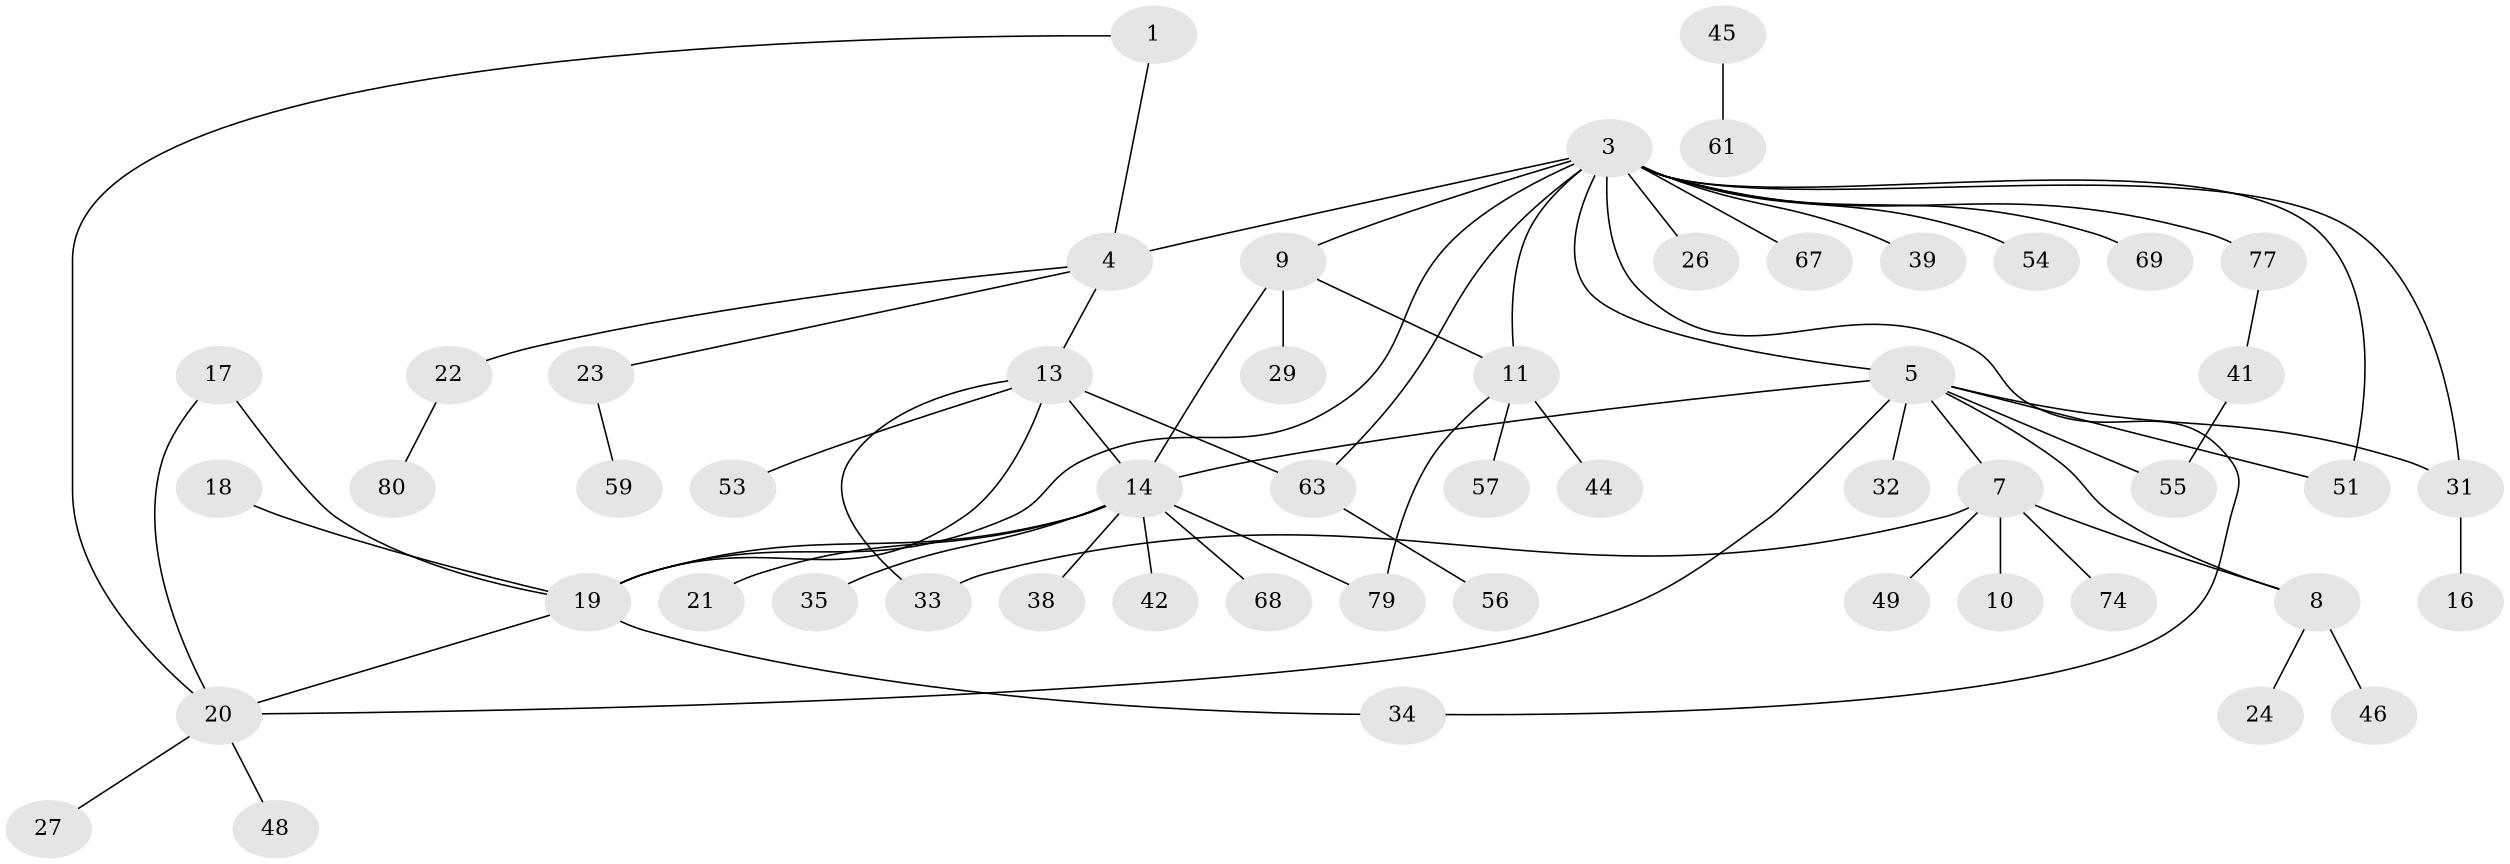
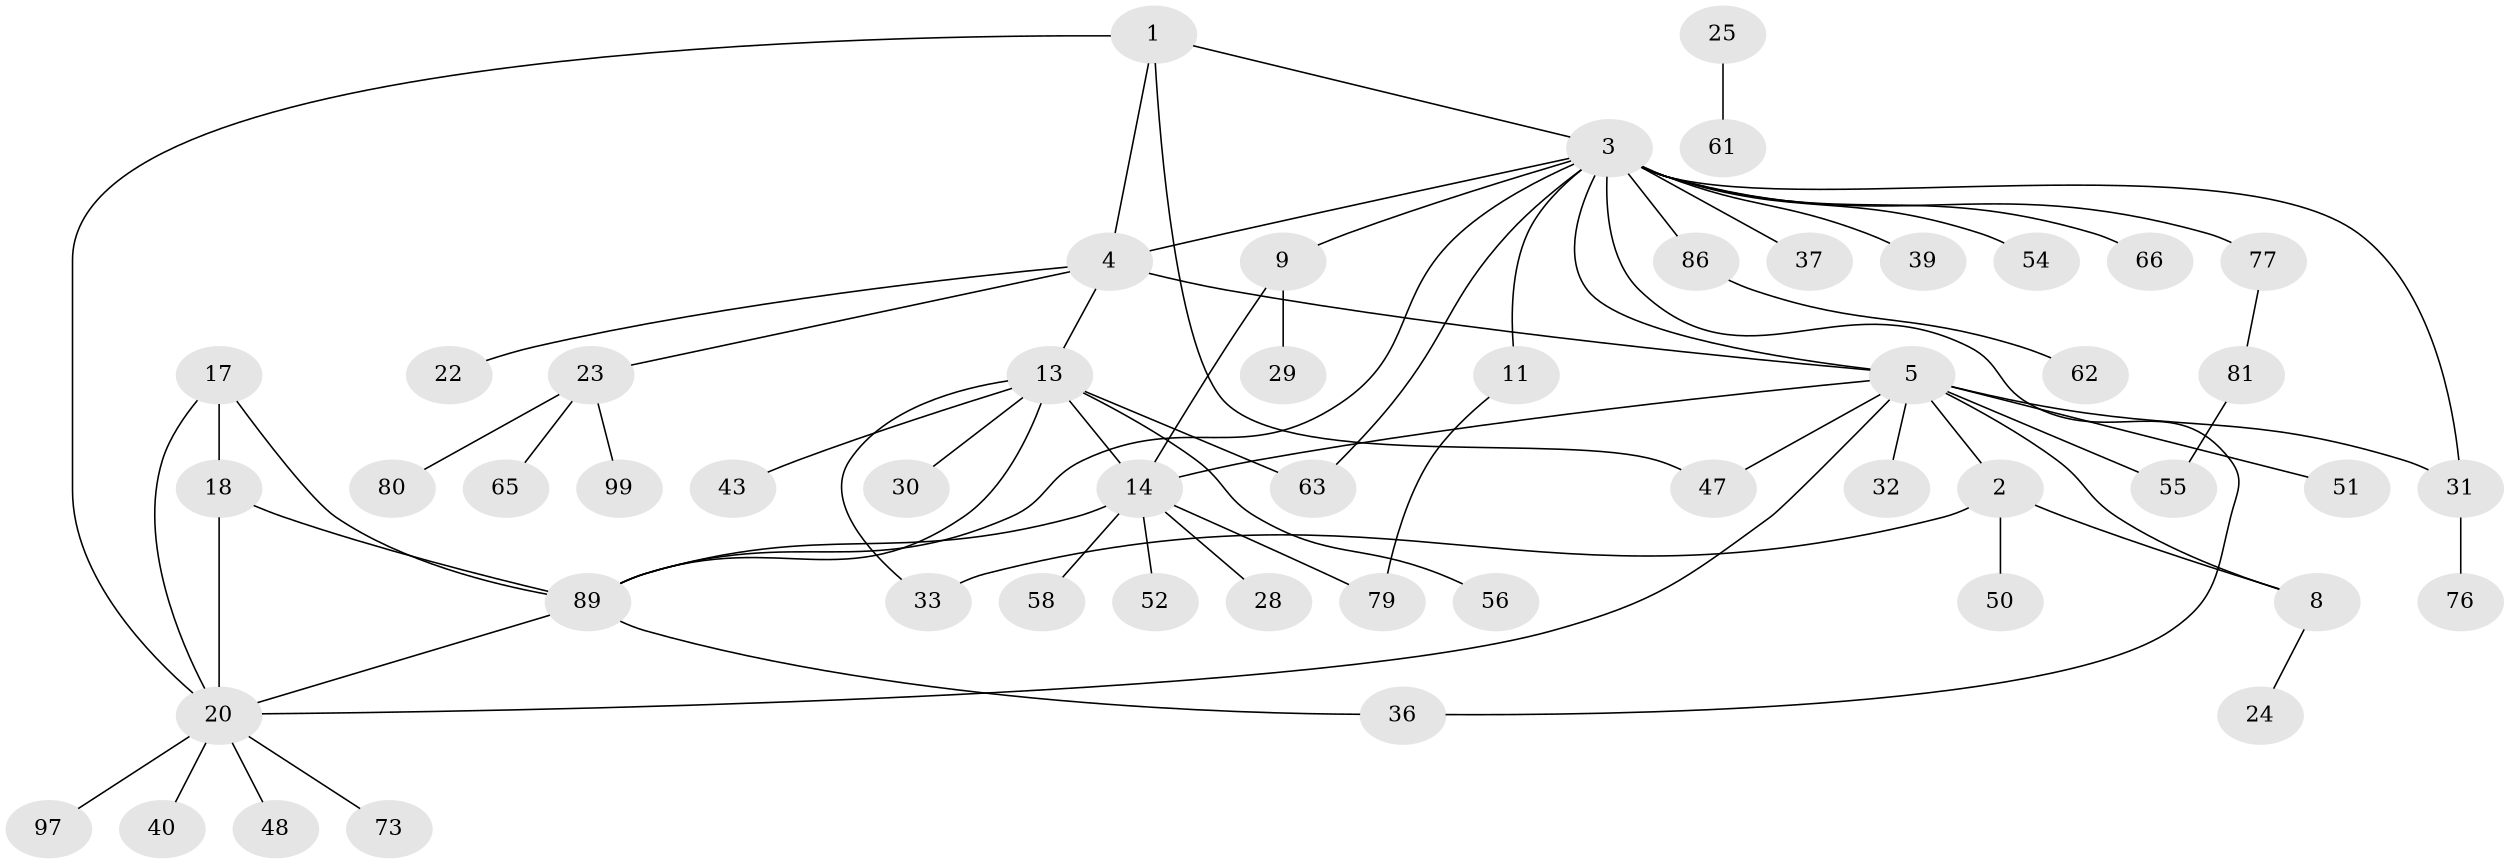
(1723, 35) -> (1723, 35)
(2306, 225) -> (1382, 91)
(1696, 262) -> (1696, 262)
(1810, 262) -> (1810, 262)
(2150, 262) -> (2150, 262)
(1392, 315) -> none
none -> (1490, 329)
none -> (2086, 375)
(2242, 375) -> (2242, 375)
none -> (219, 432)
(421, 432) -> (492, 432)
none -> (506, 489)
(620, 489) -> (620, 489)
(733, 489) -> (733, 489)
none -> (906, 489)
(1487, 489) -> none
(1600, 489) -> none
none -> (1714, 489)
(2000, 489) -> (2000, 489)
(1417, 553) -> (1258, 518)
none -> (219, 602)
(588, 602) -> (588, 602)
(701, 602) -> none
(815, 602) -> none
(1042, 602) -> (1042, 602)
(1155, 602) -> (1155, 602)
(1269, 602) -> (1269, 602)
(1887, 602) -> none
(2000, 602) -> (2000, 602)
(2114, 602) -> none
(2461, 602) -> (2461, 602)
(1403, 716) -> (1403, 716)
(2374, 716) -> none
(49, 829) -> (49, 829)
none -> (162, 829)
none -> (389, 829)
